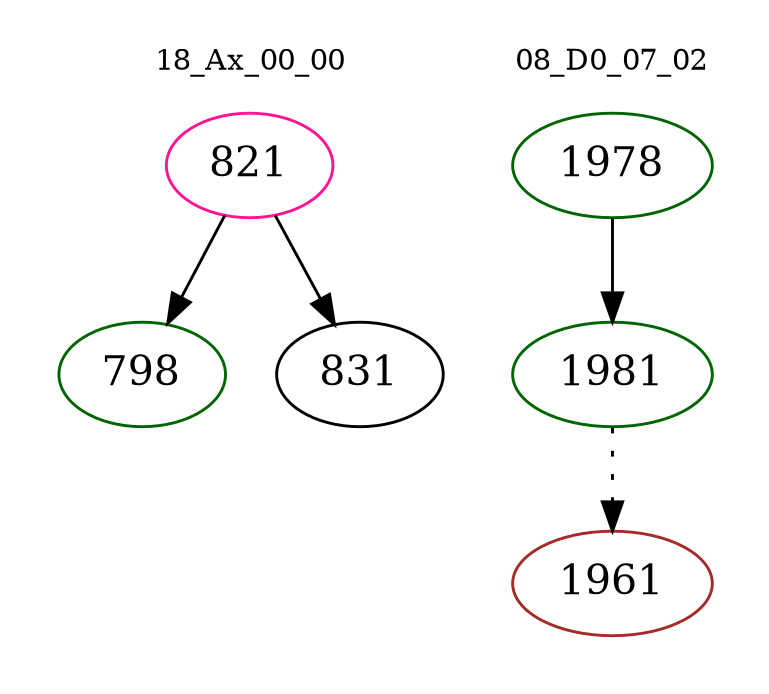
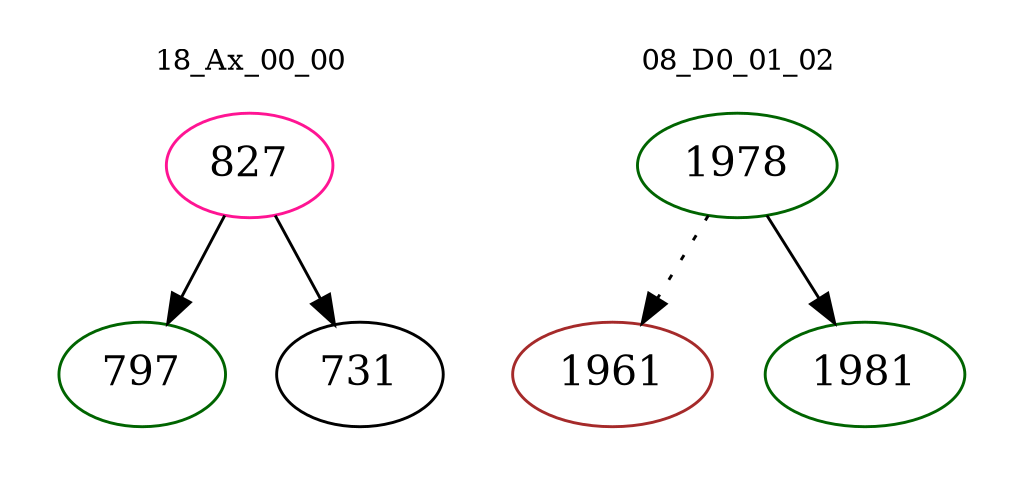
(612, 62) -> (739, 62)
(250, 165) -> (250, 165)
(142, 374) -> (142, 374)
(360, 374) -> (360, 374)
(612, 465) -> (683, 257)
